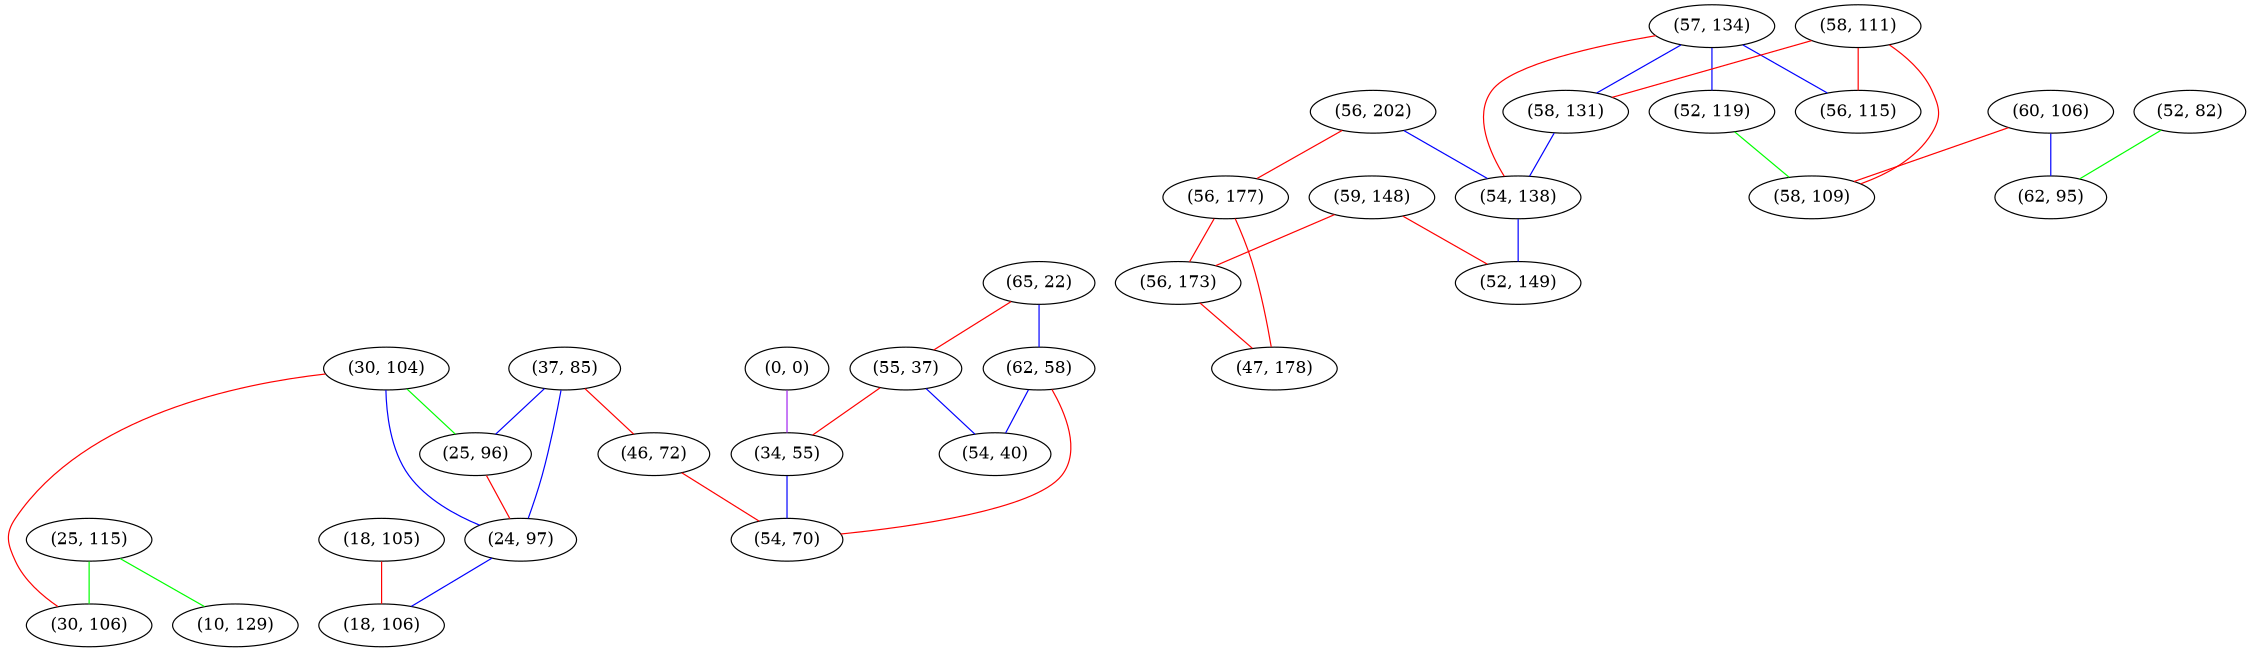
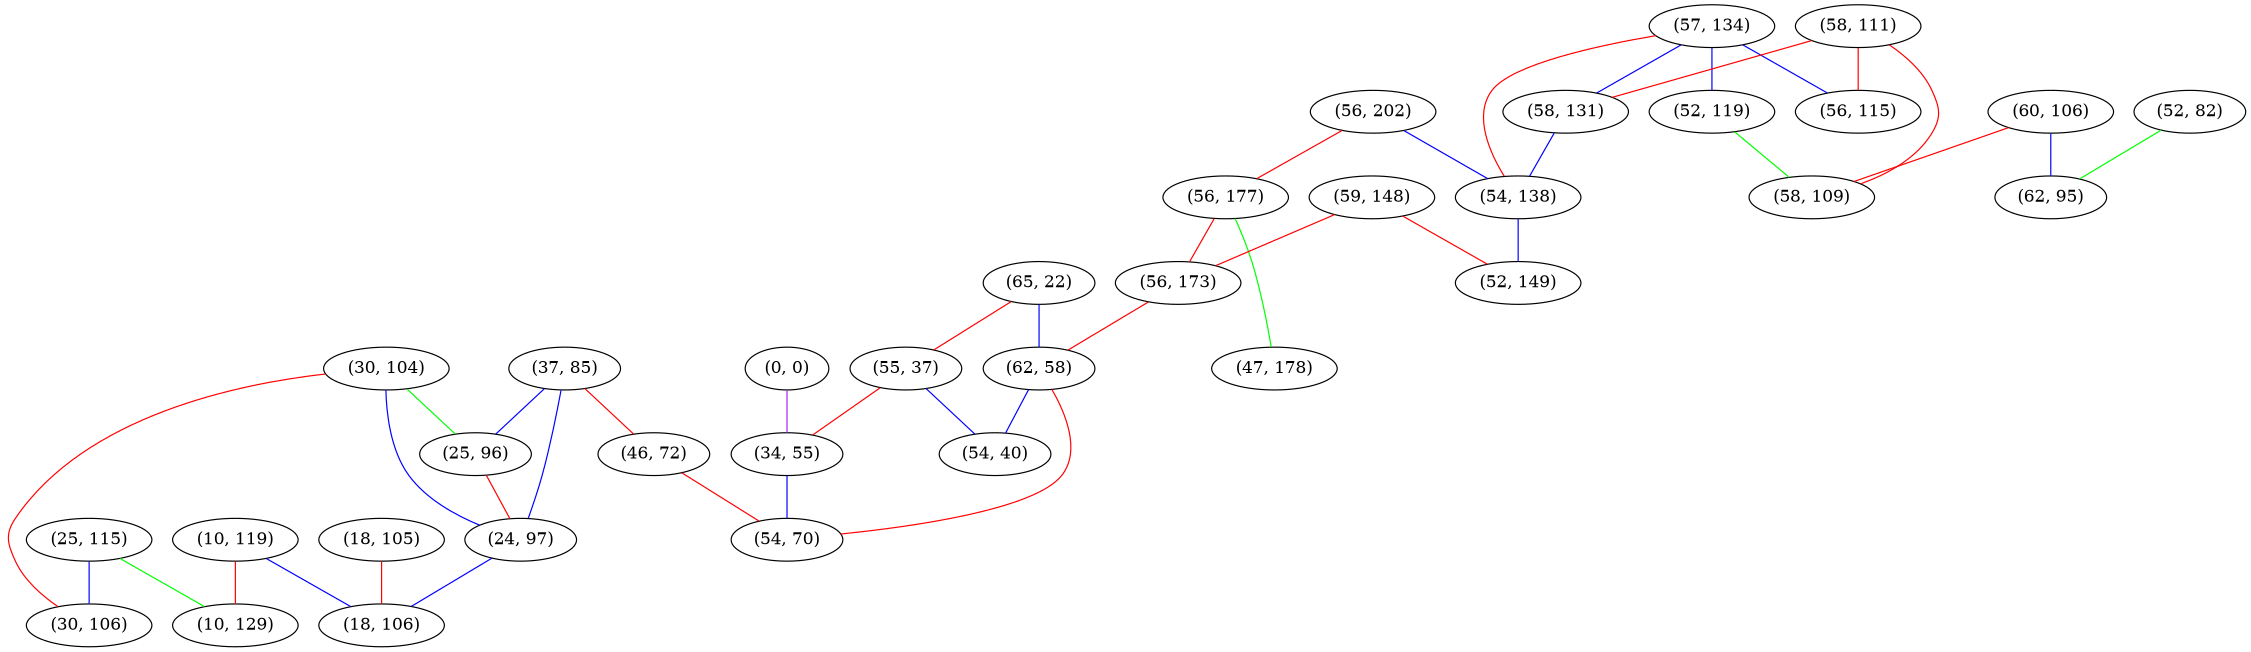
(1258, 281) -> (1258, 281)
(1226, 326) -> (1108, 326)
none -> (235, 540)
(89, 583) -> (89, 583)
